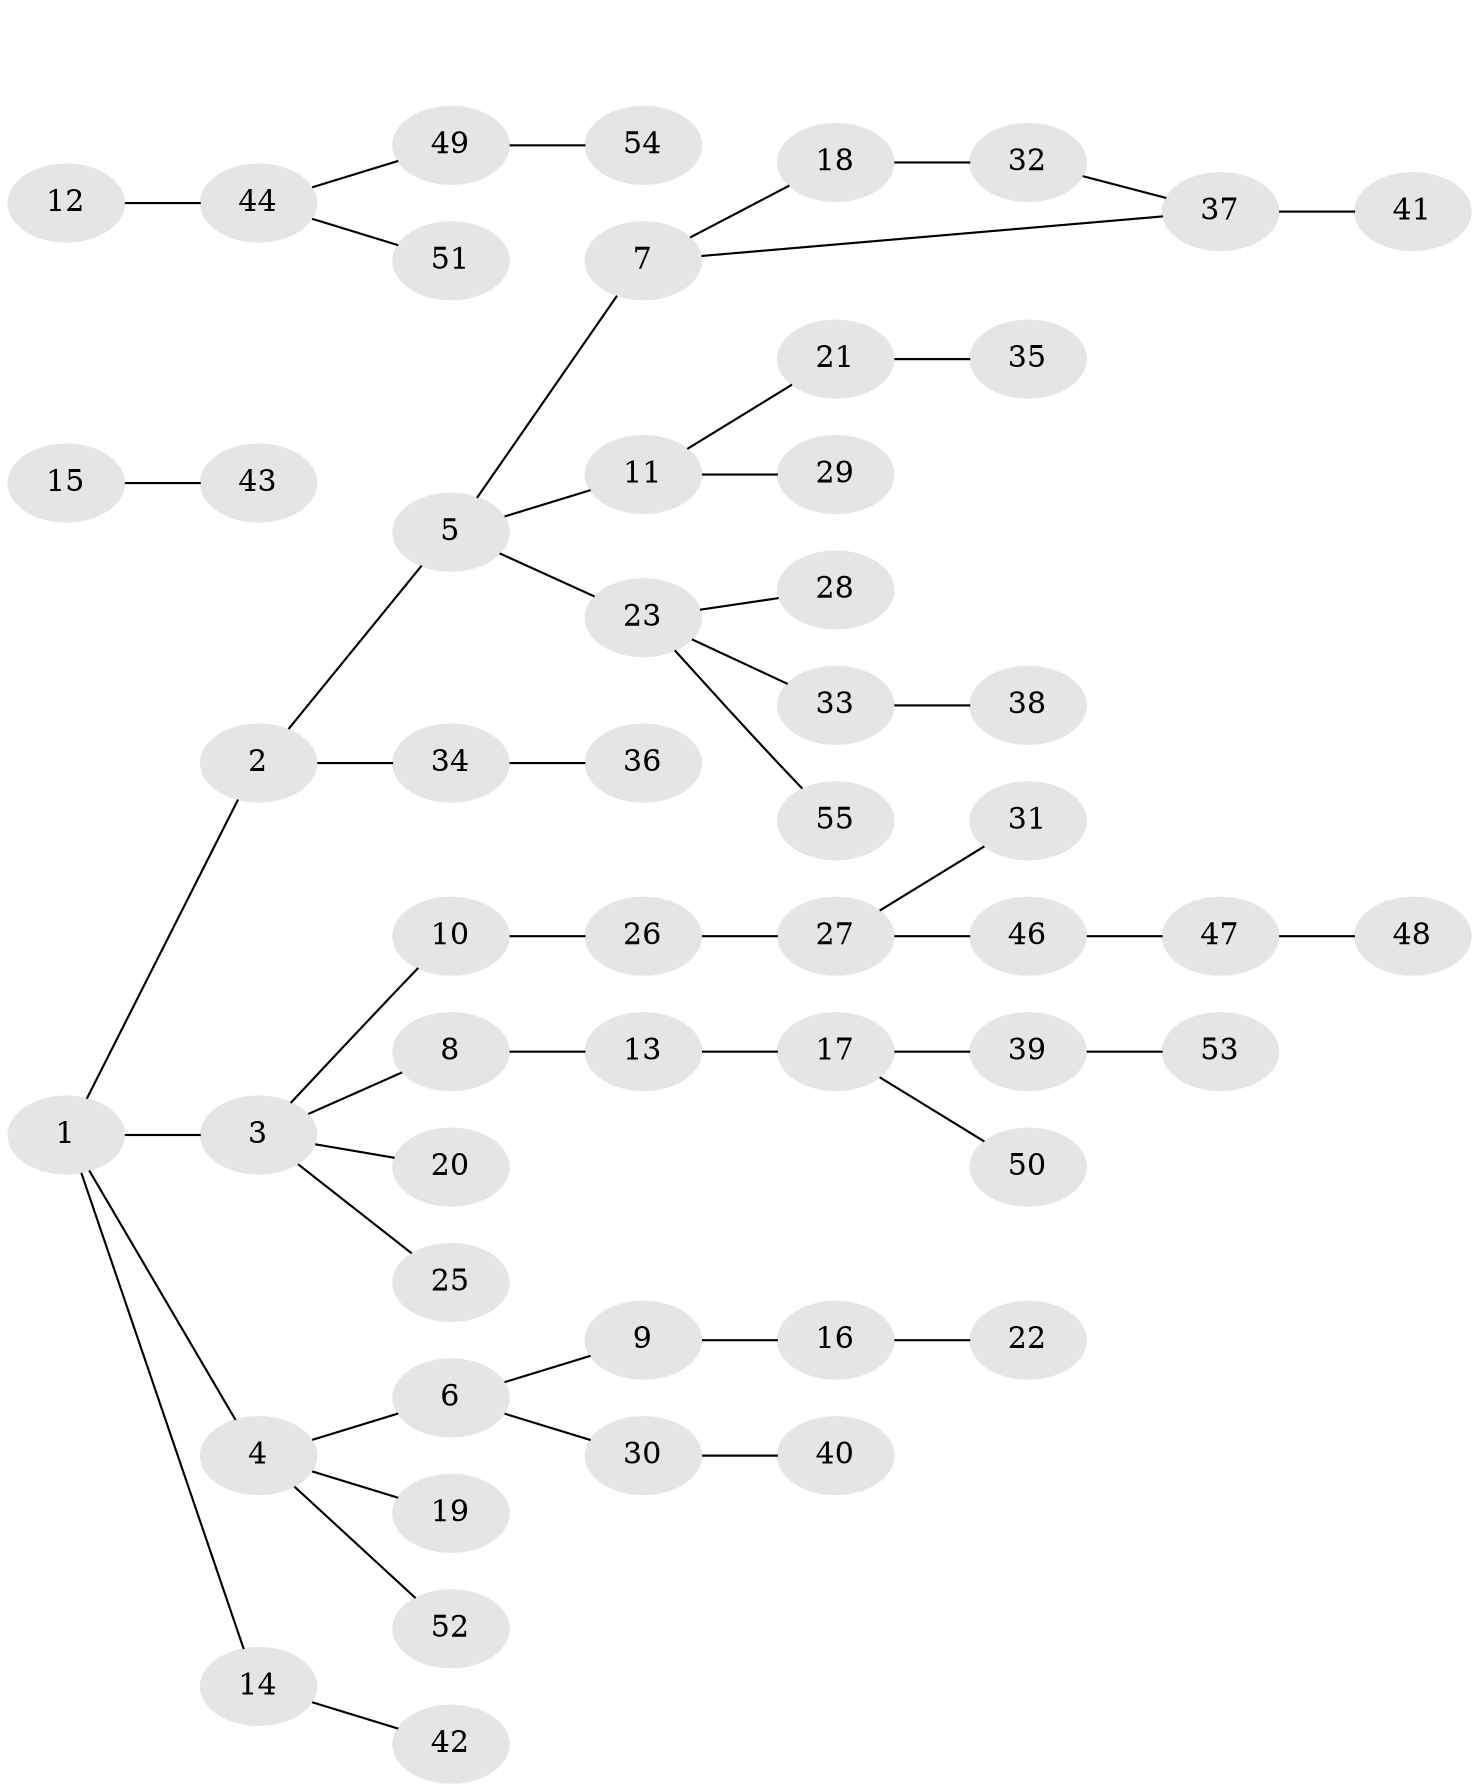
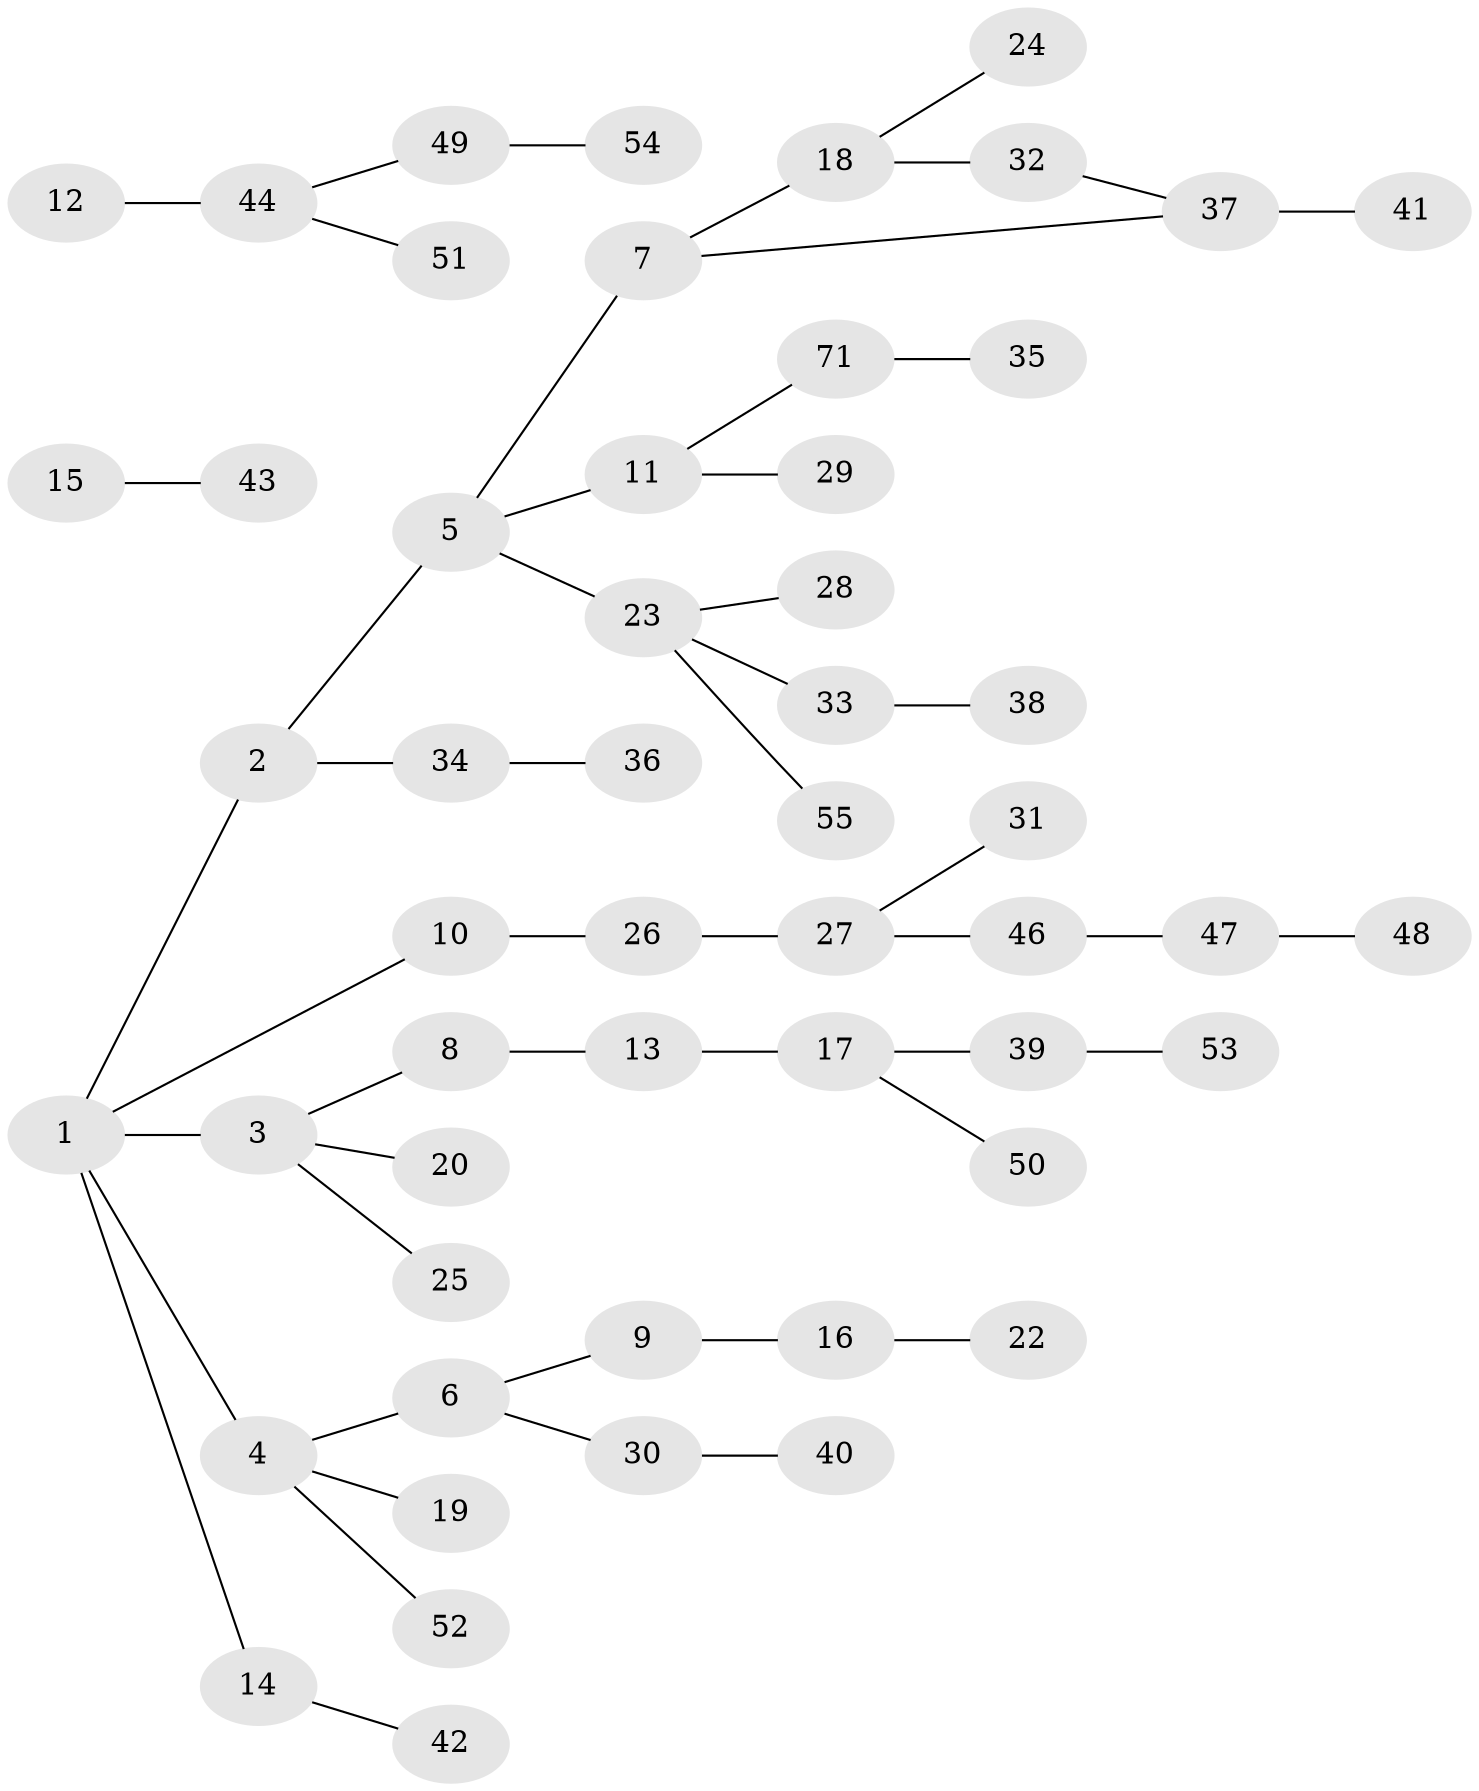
none -> (1028, 47)
(836, 359) -> (836, 359)
(354, 1035) -> (259, 1036)
